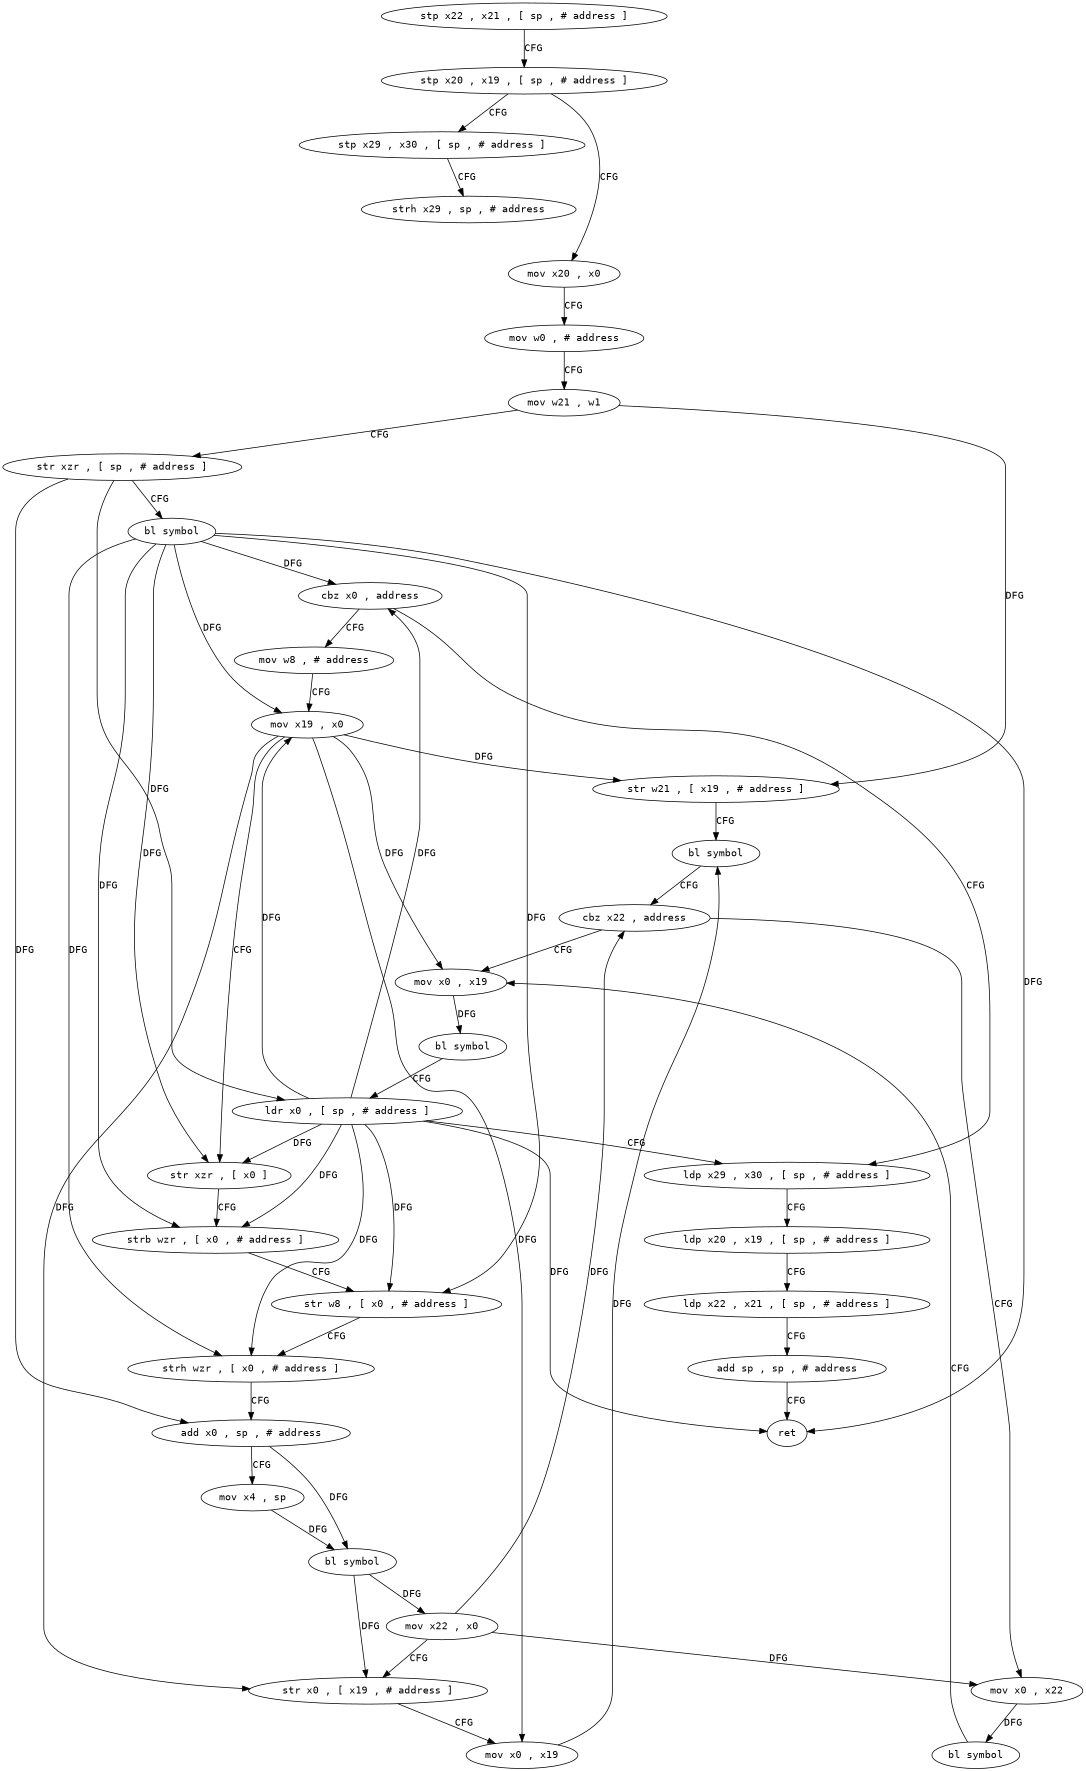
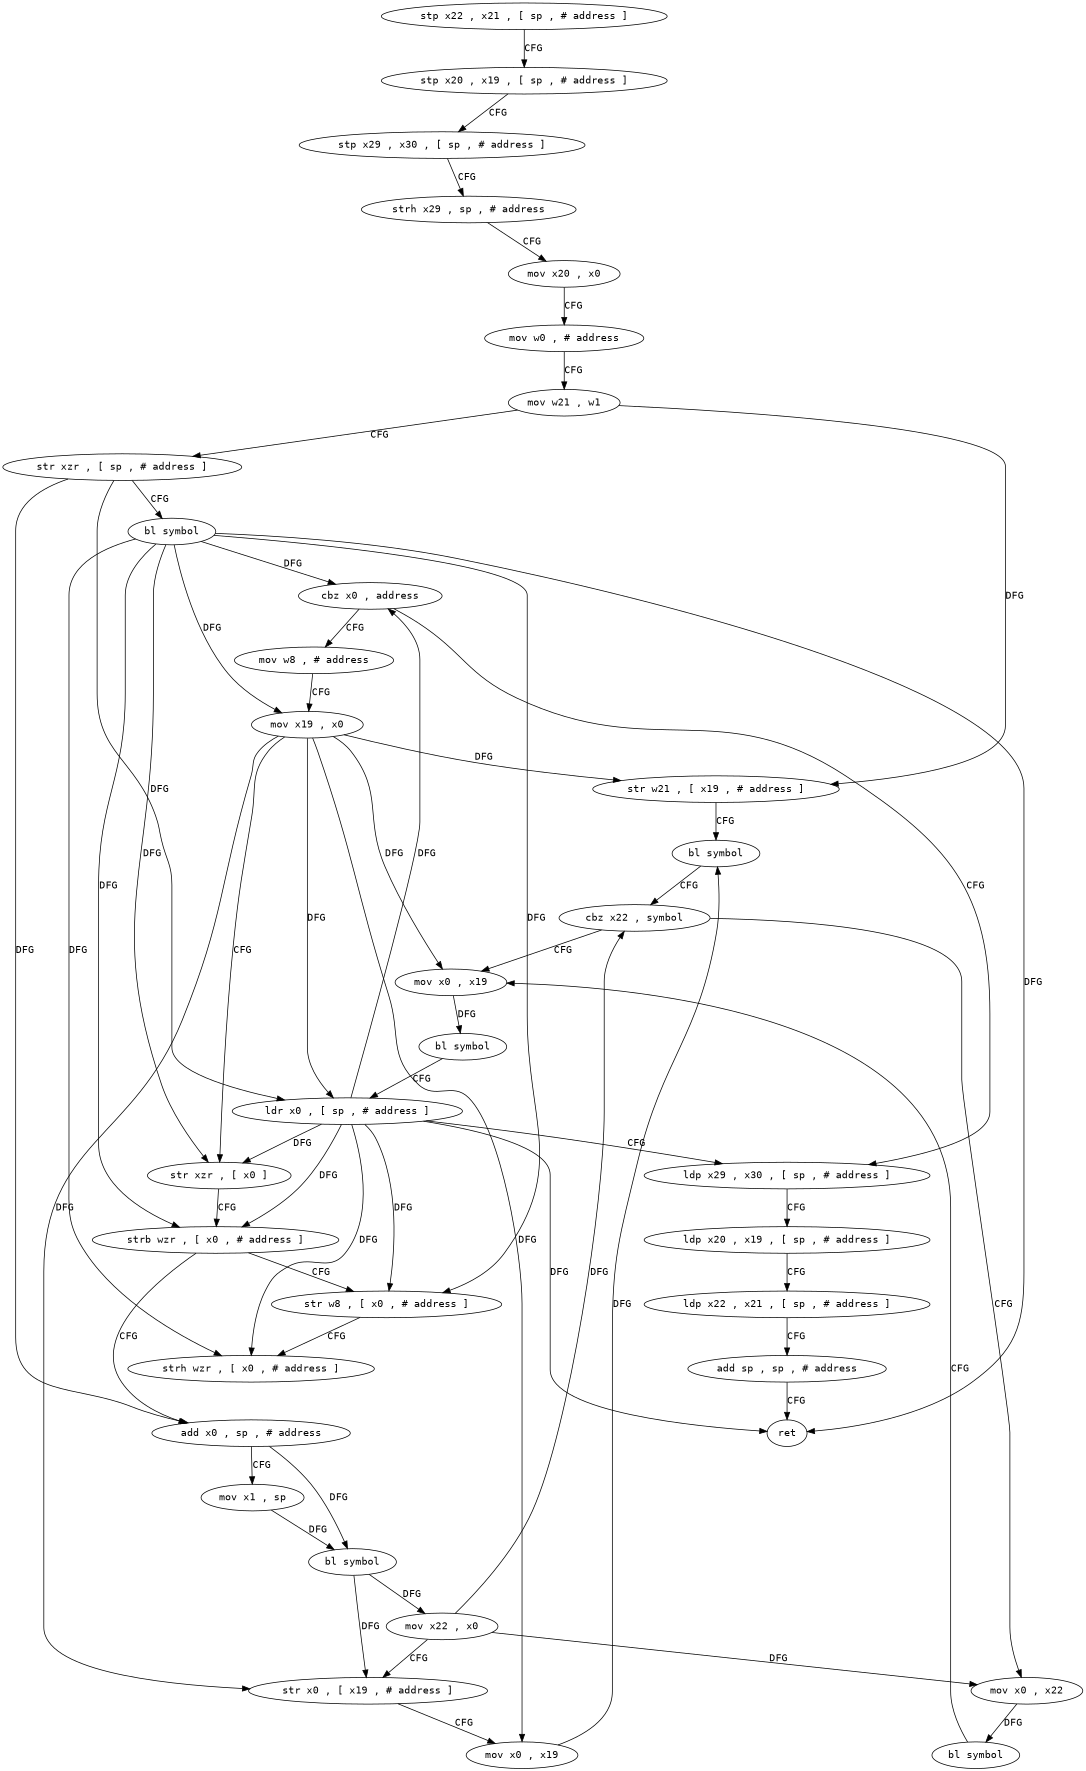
(600, 166) -> (514, 240)
(635, 918) -> (635, 918)
(262, 928) -> (307, 918)
(251, 1397) -> (117, 1338)
(253, 1498) -> (253, 1498)
